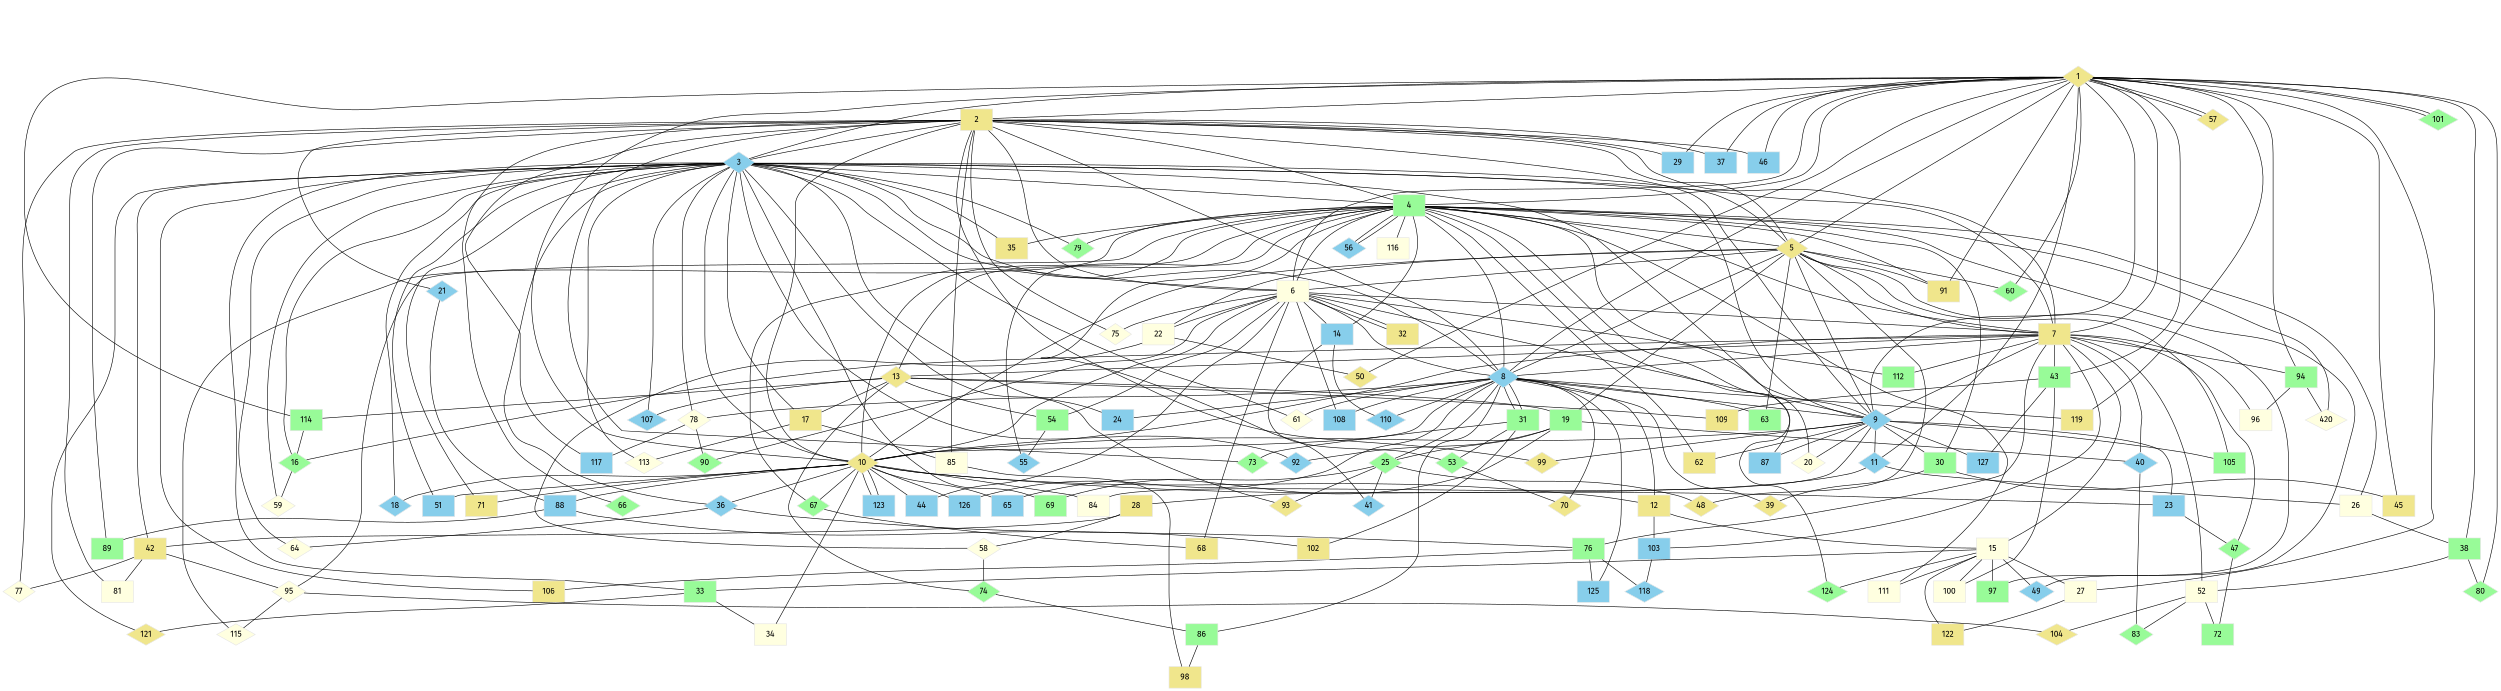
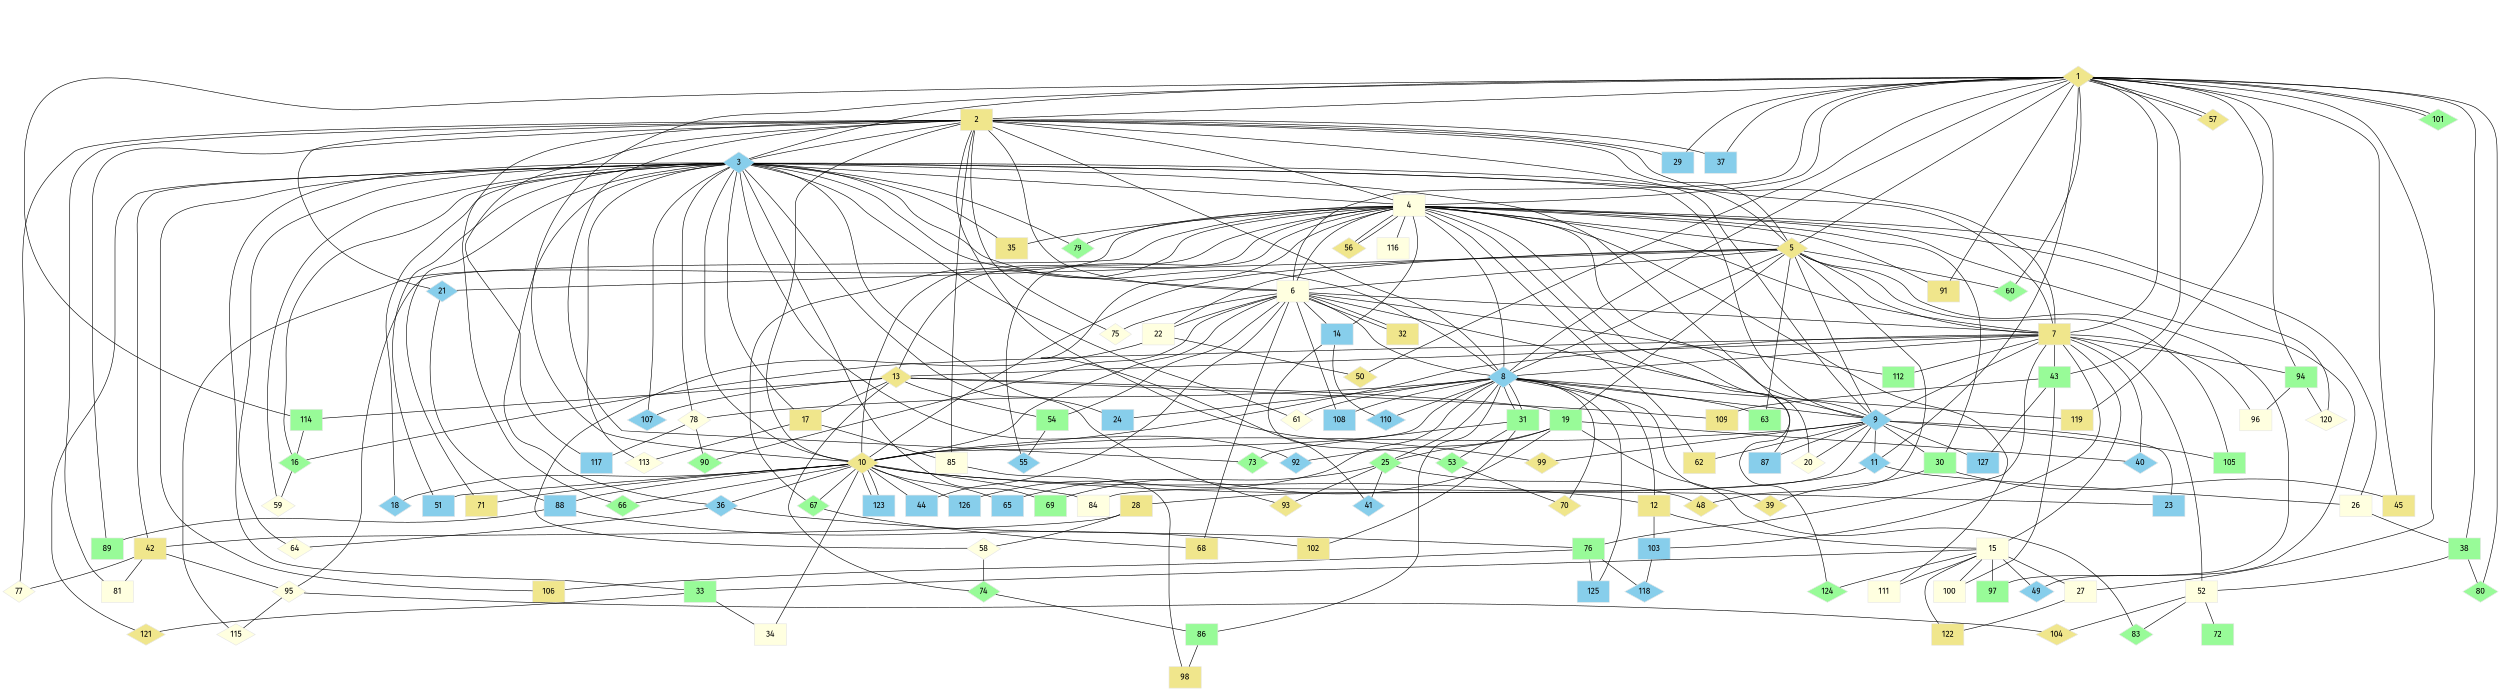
(1764, 163) -> none
(1409, 206) -> (1409, 206)
(1349, 248) -> (1349, 248)
(1869, 266) -> (1249, 266)
(2086, 311) -> none
(2326, 420) -> (2326, 420)
none -> (743, 484)
(2138, 549) -> (1863, 534)
(2234, 549) -> none
